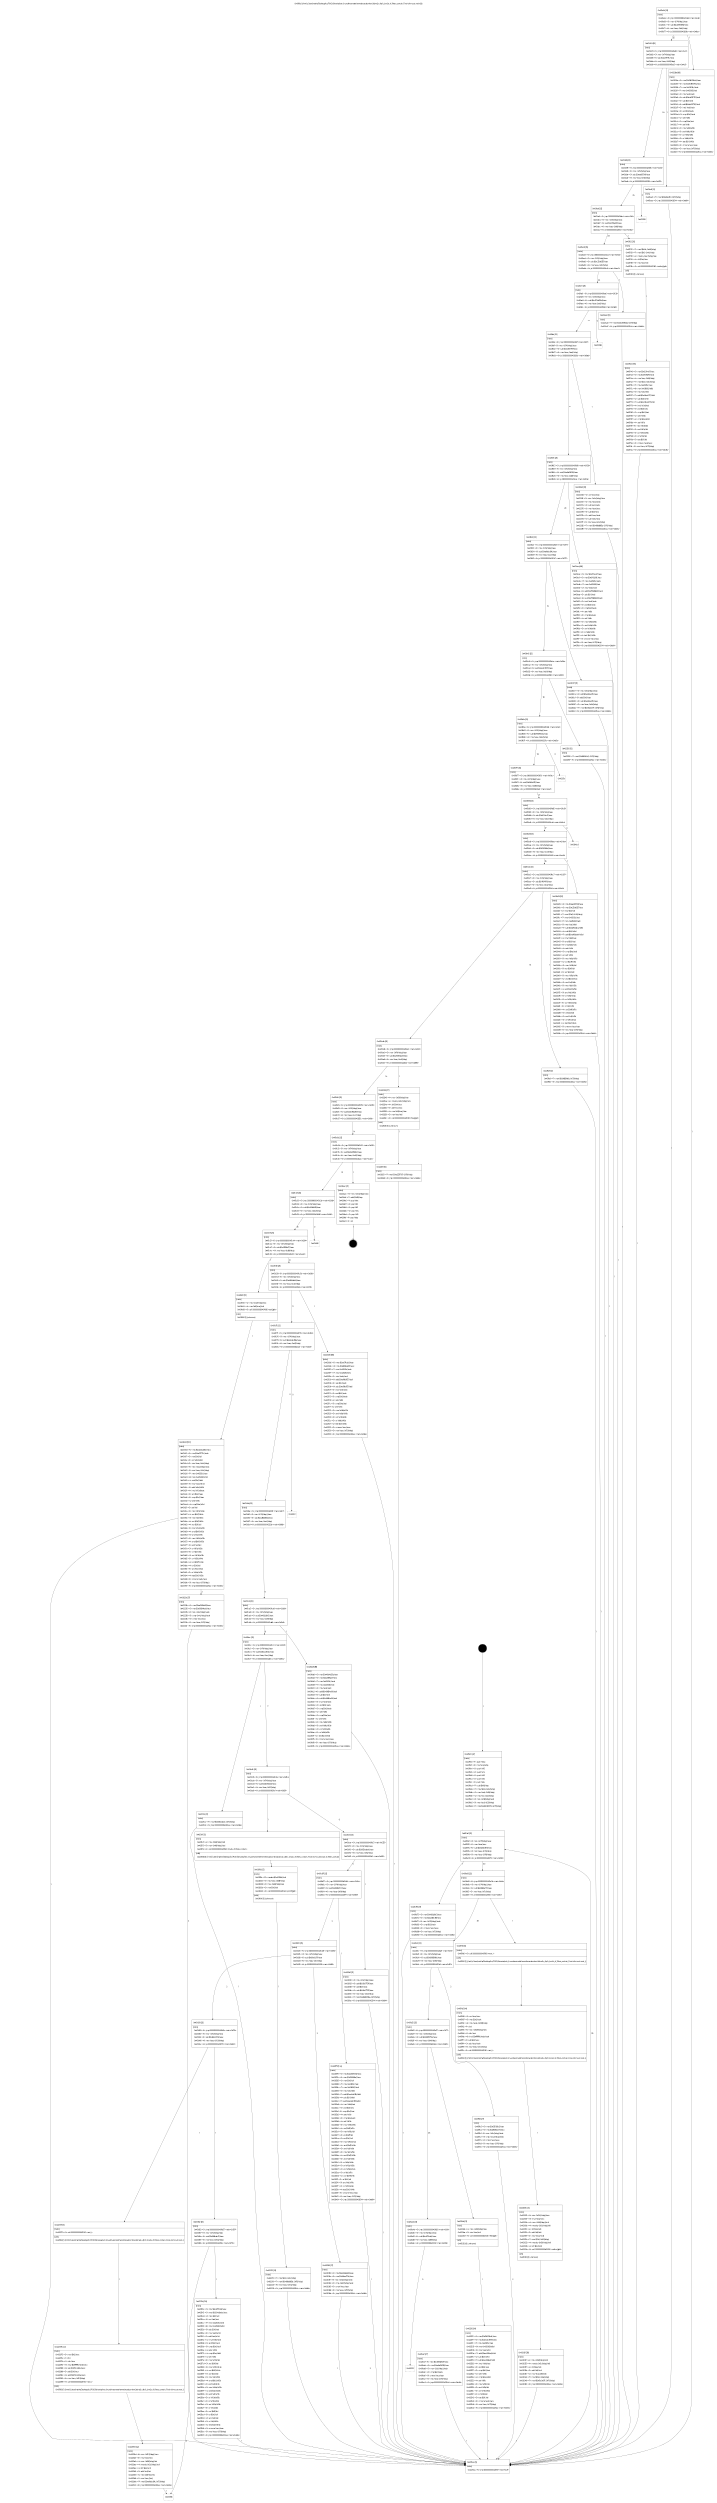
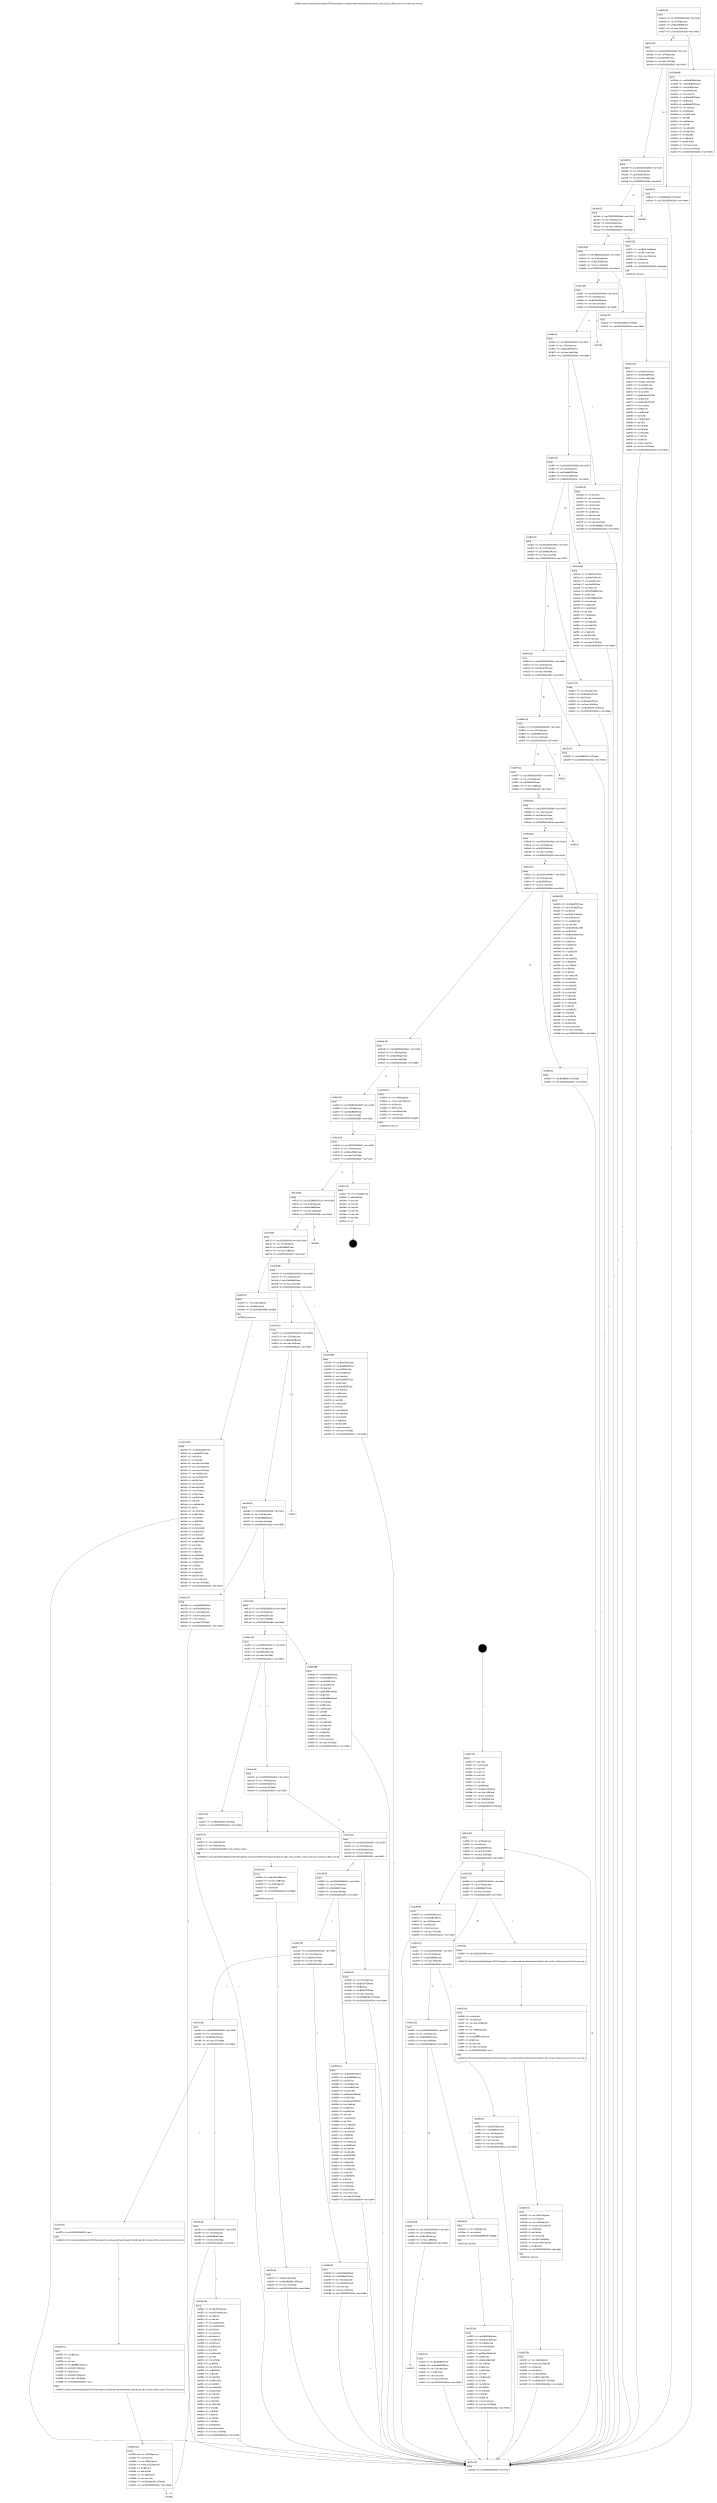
(398, 1173) -> none
(201, 1592) -> (242, 1562)
